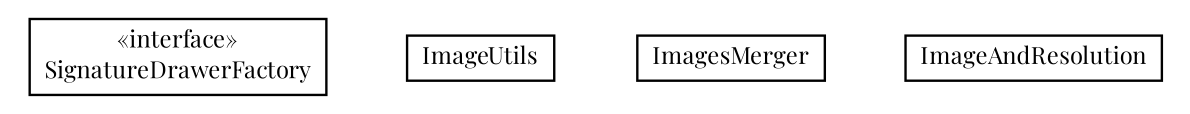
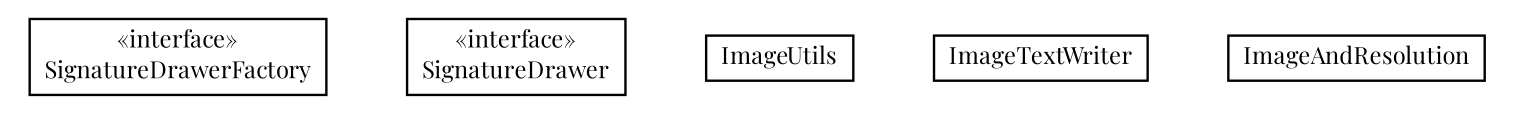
none -> (516, 57)
(730, 57) -> none
none -> (1041, 57)
